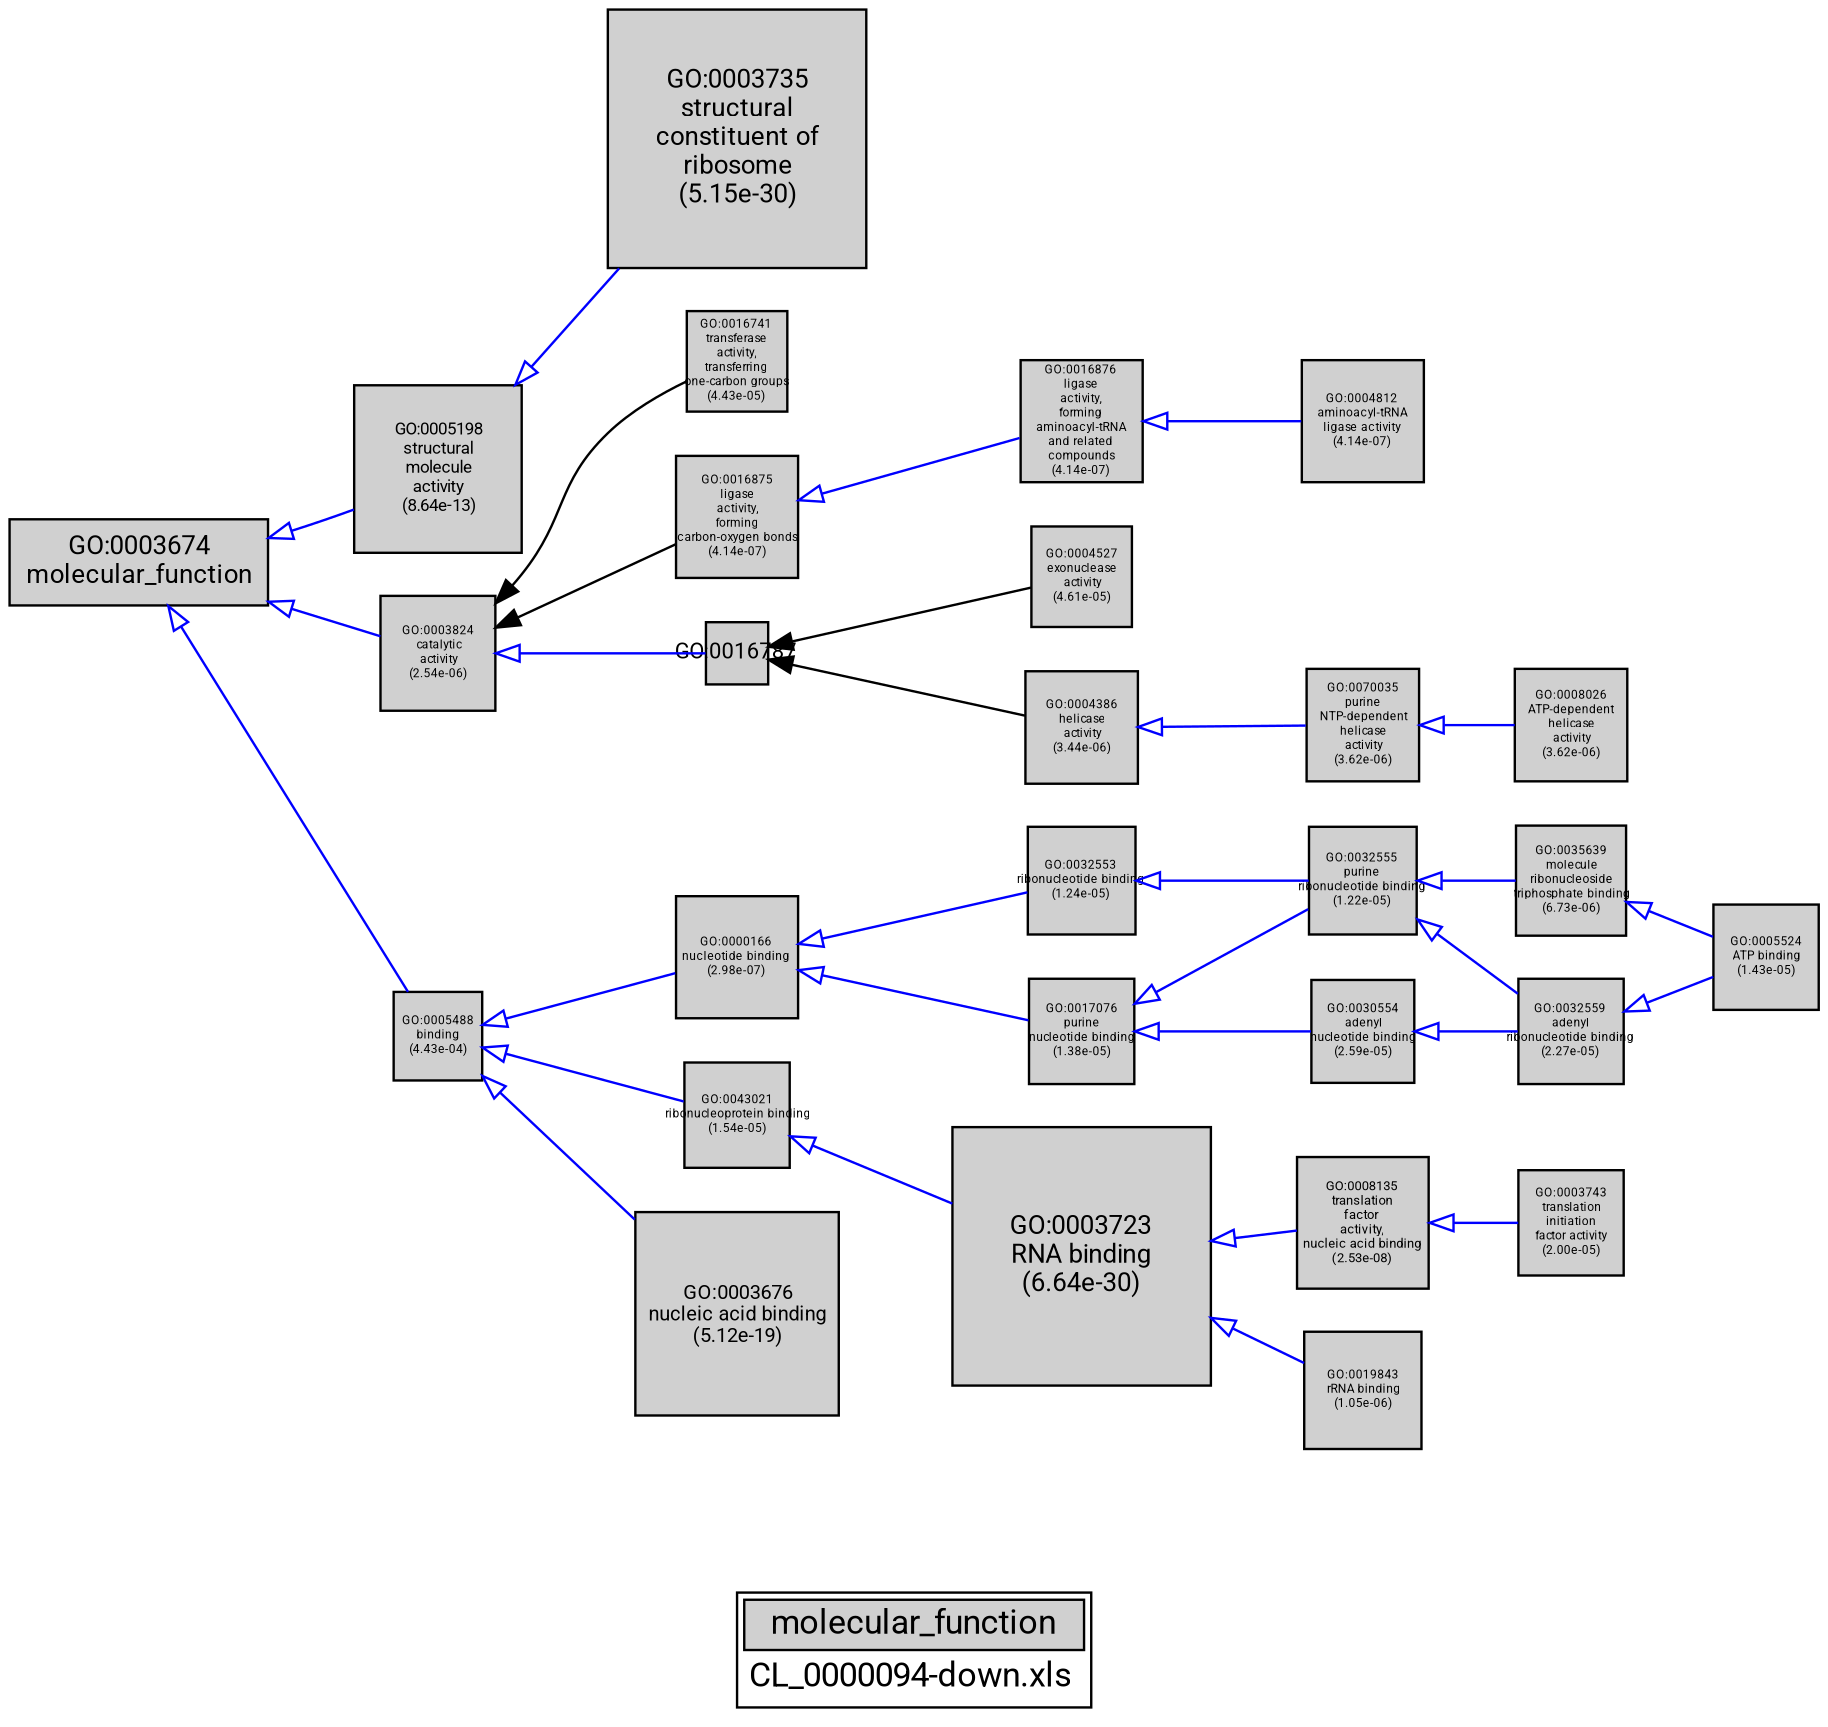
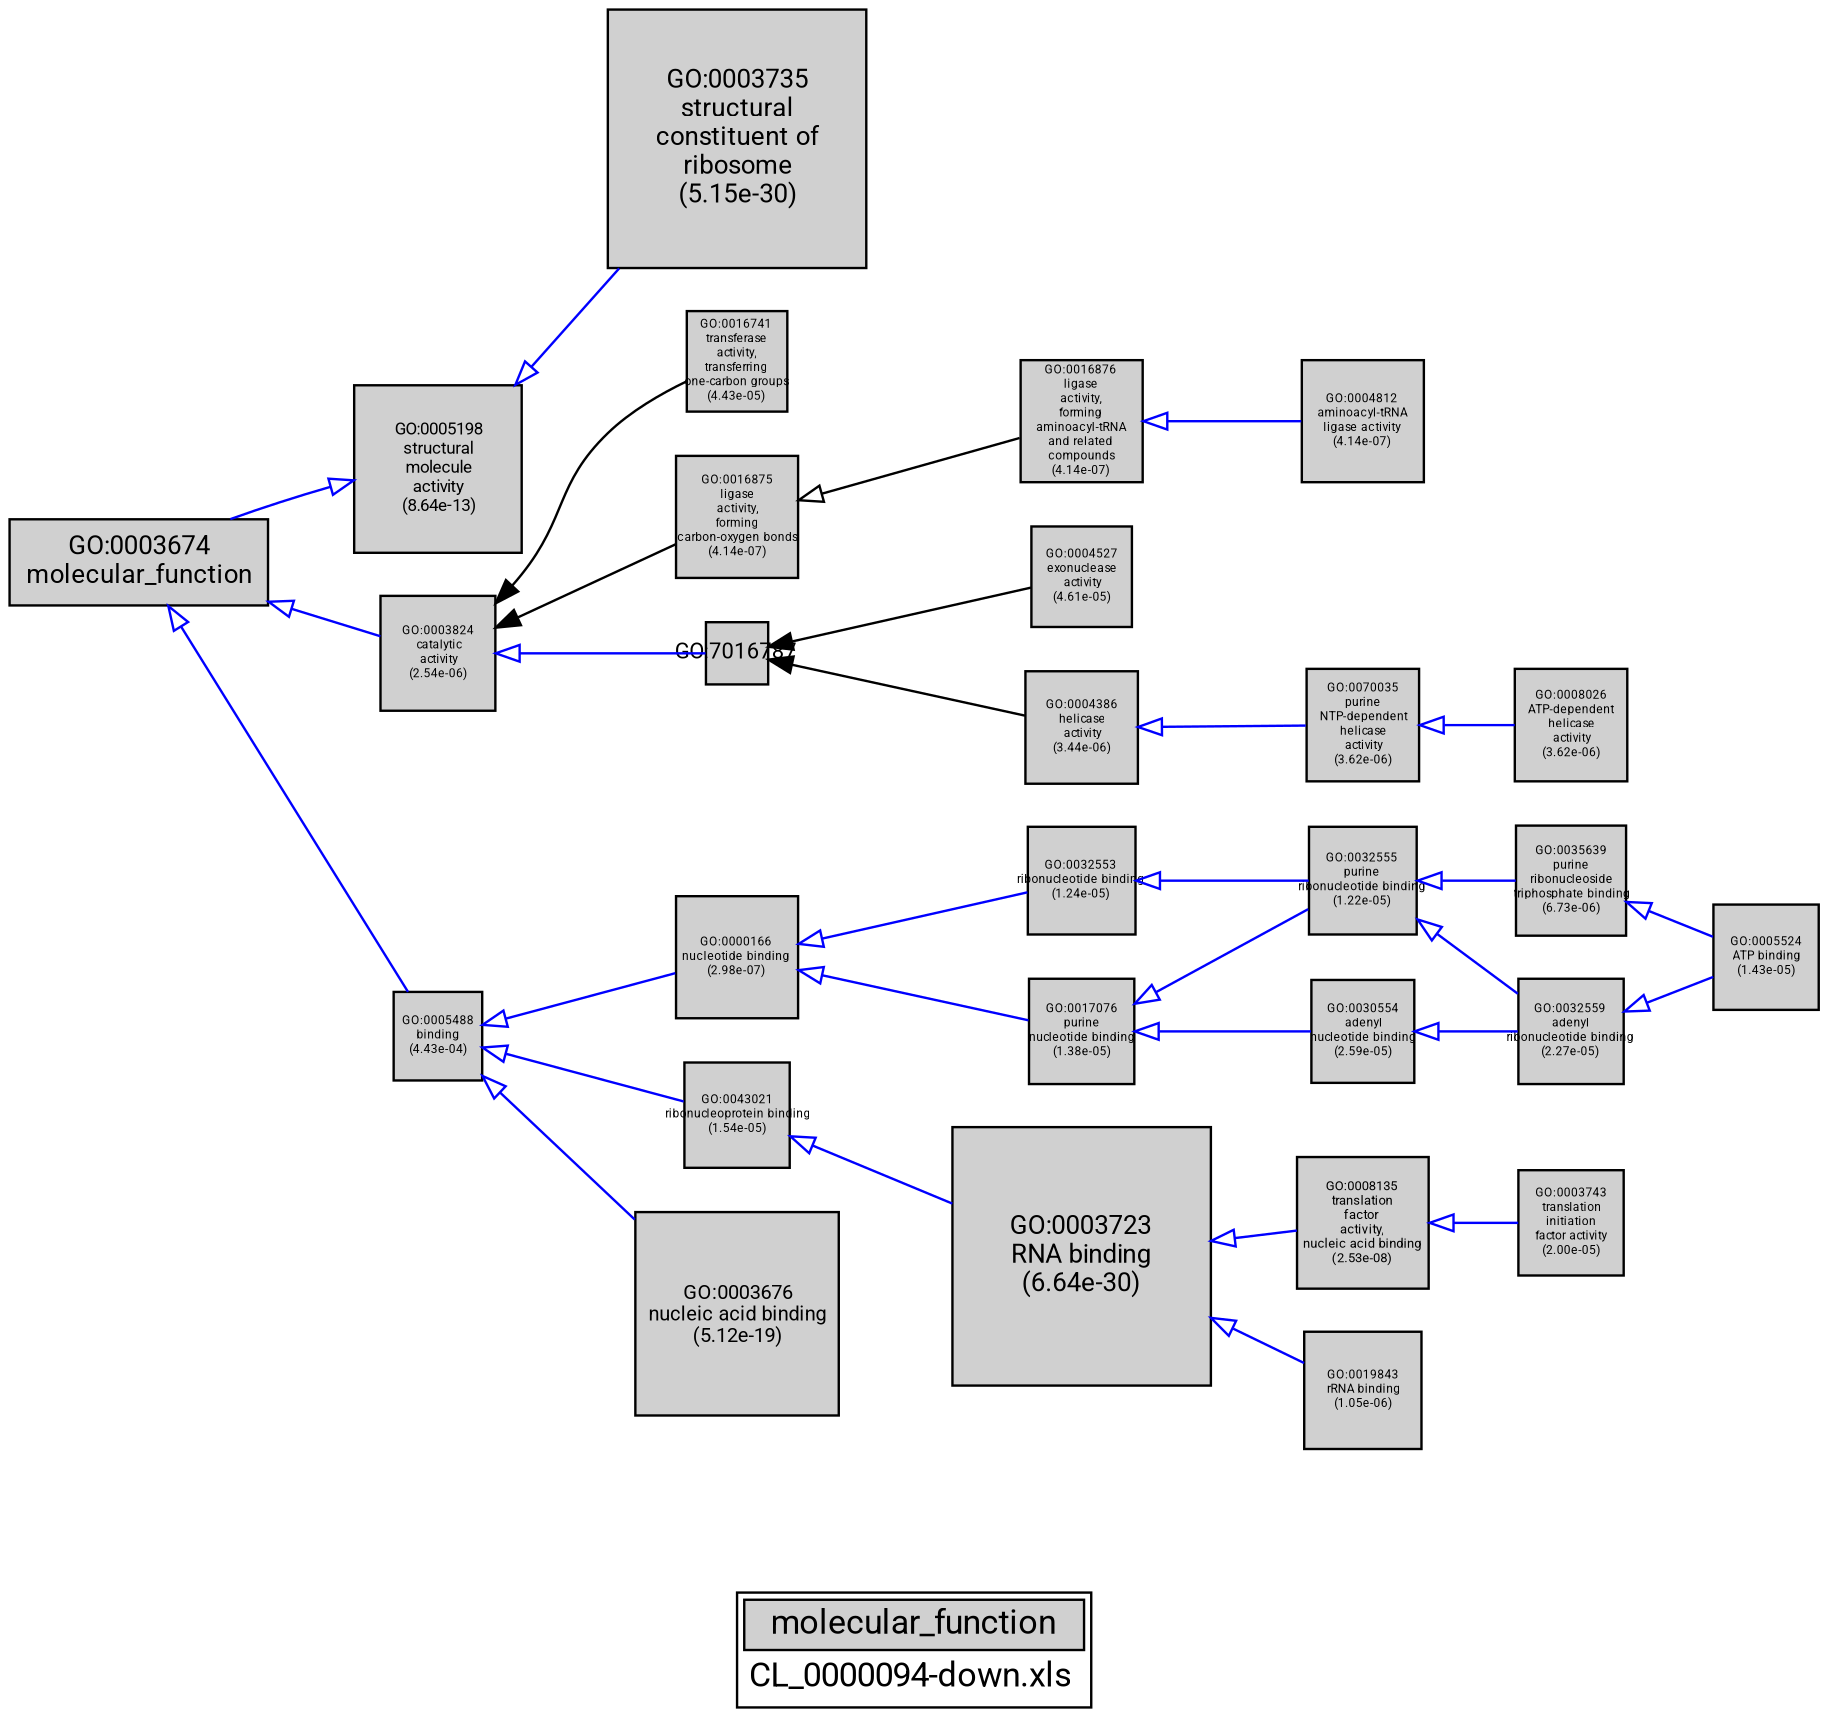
(921, 466) -> (921, 466)
(323, 521) -> (280, 502)
(737, 653) -> (737, 653)
(1572, 865) -> (1572, 865)
